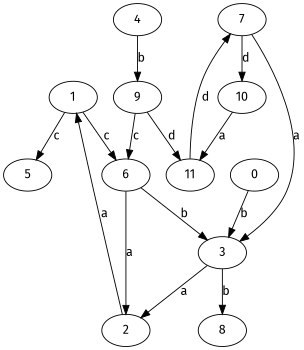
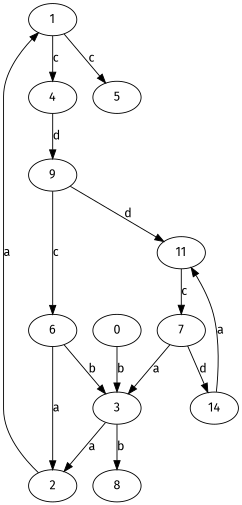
(142, 58) -> (57, 136)
(206, 97) -> (184, 292)
(242, 97) -> (214, 408)
(97, 132) -> (53, 54)
